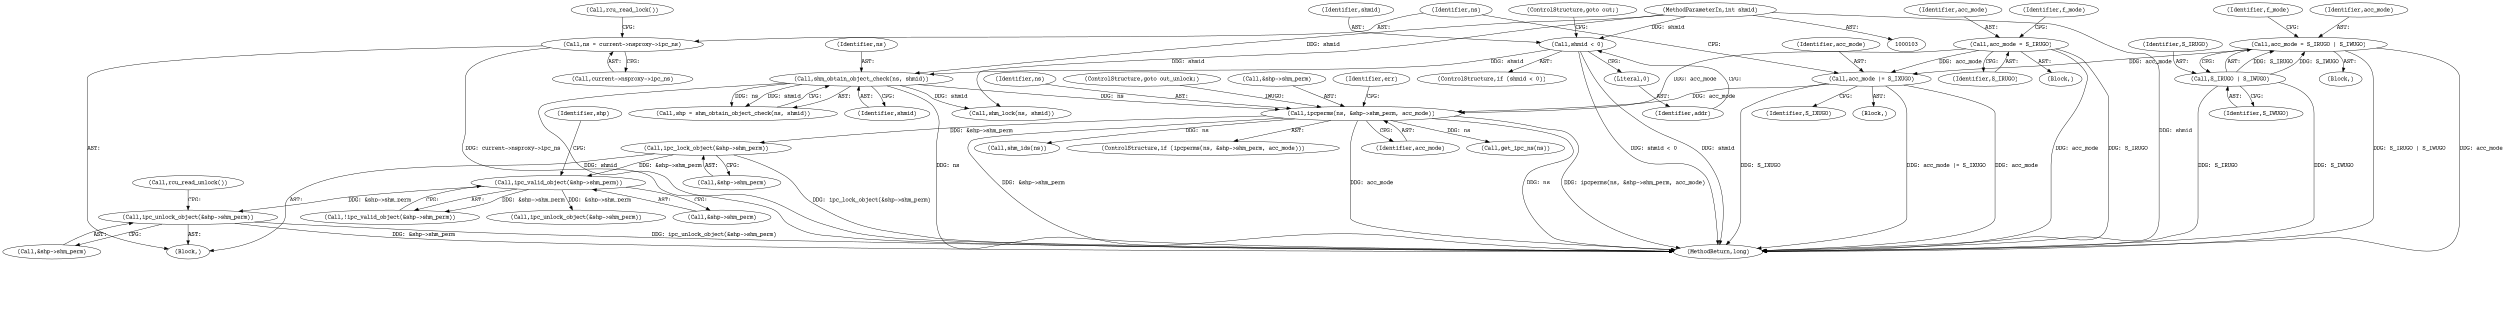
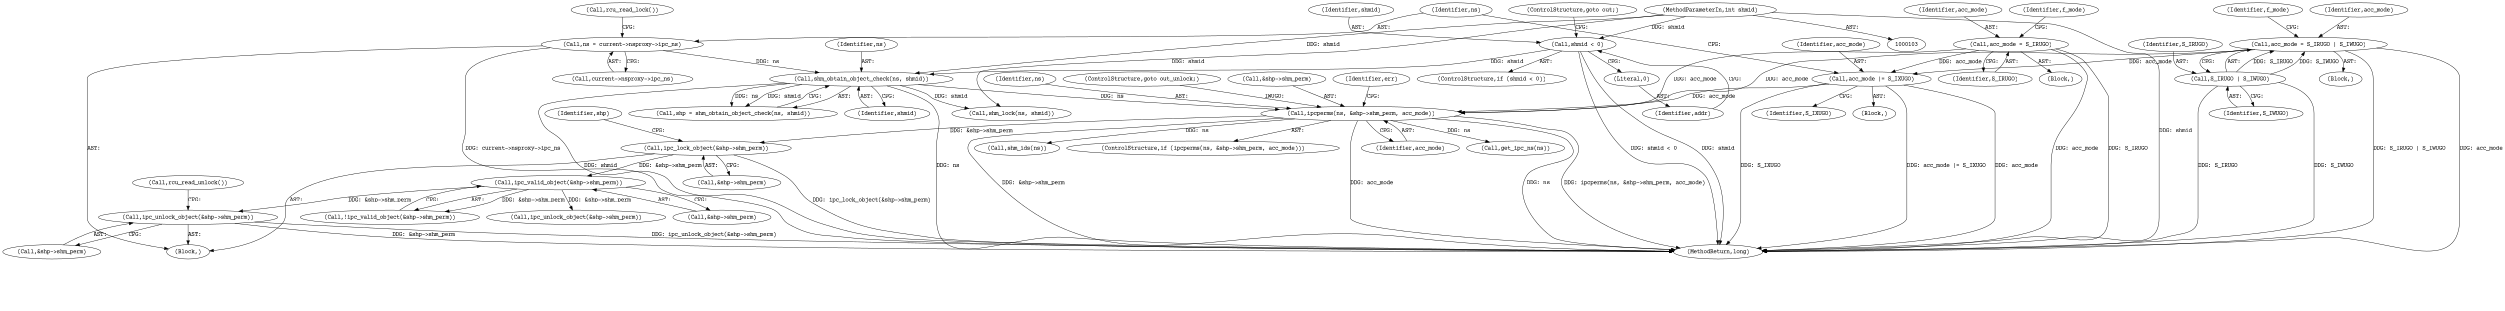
none -> (1855, 58)
none -> (739, 61)
(572, 146) -> (641, 130)
